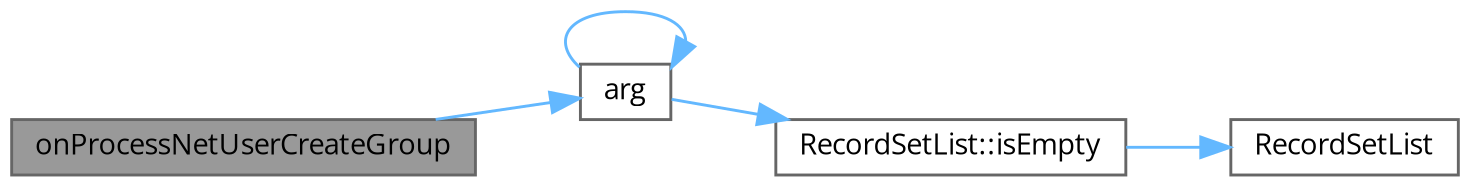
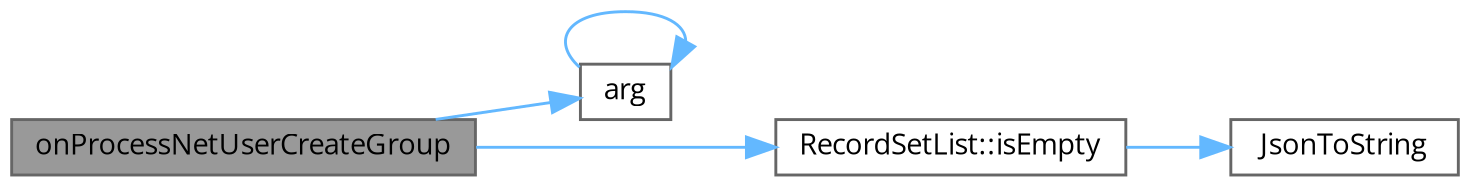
(715, 107) -> (611, 147)
(1345, 147) -> (1345, 147)
